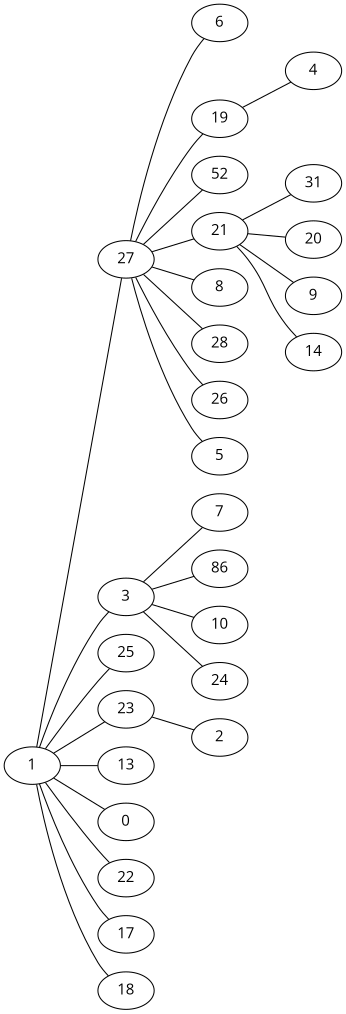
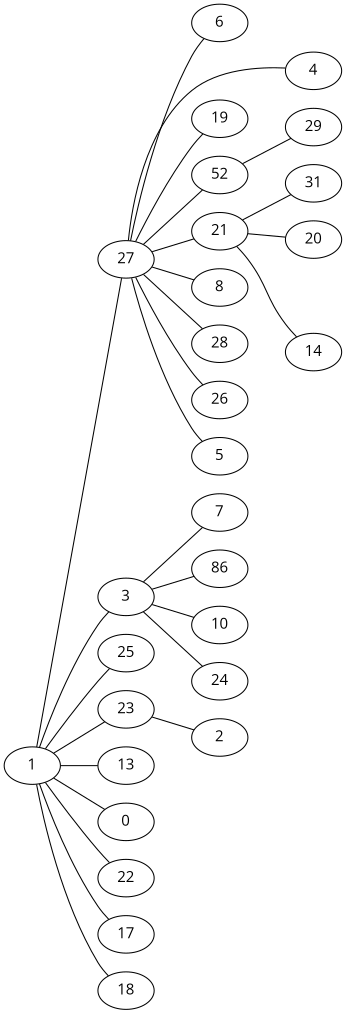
(267, 95) -> (177, 105)
none -> (314, 127)
(314, 296) -> none
